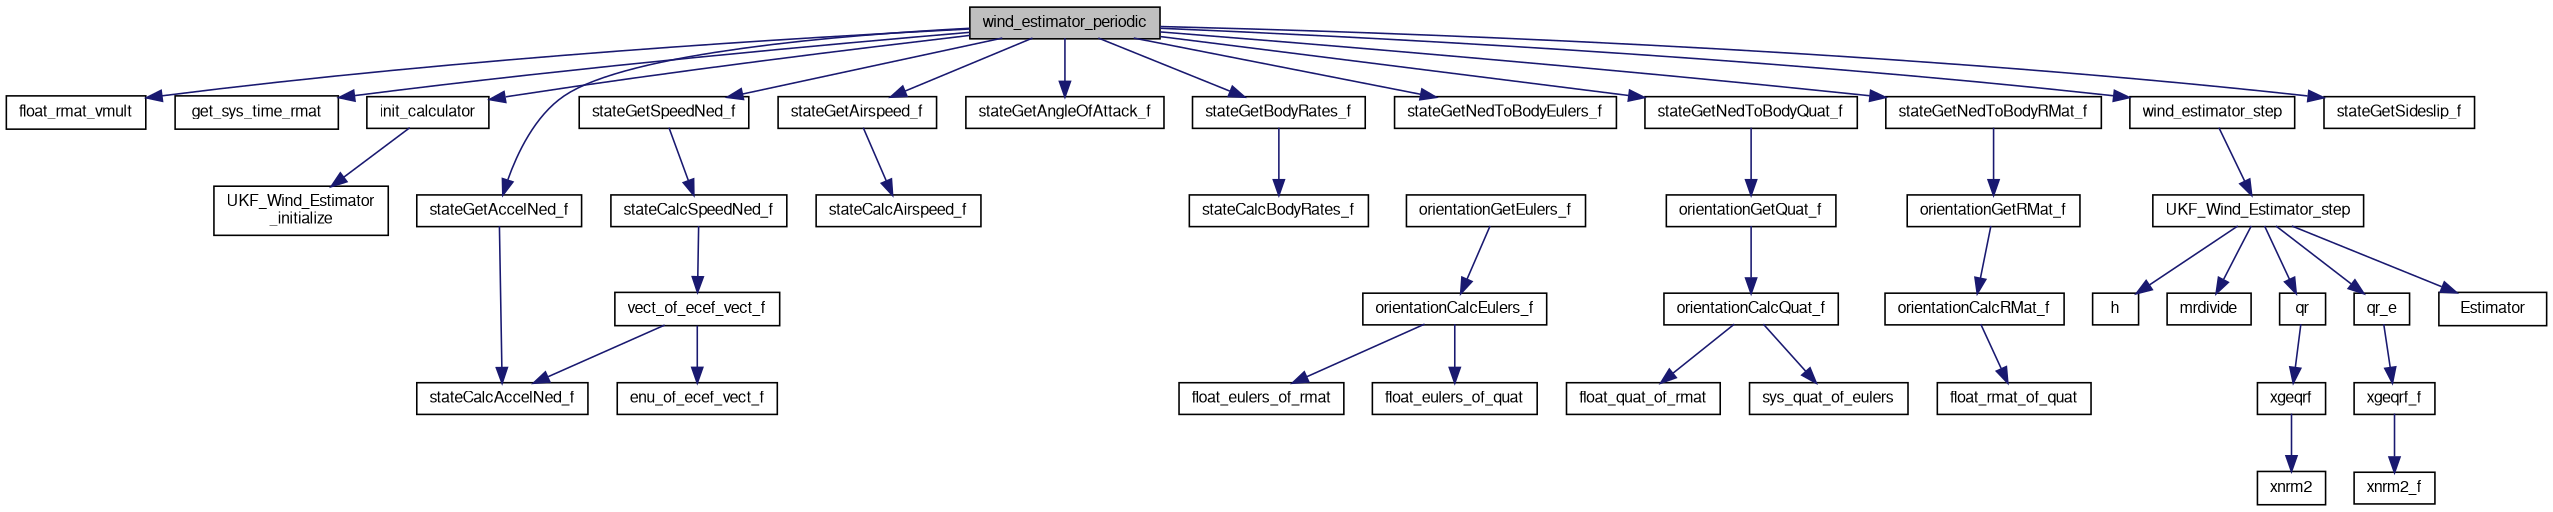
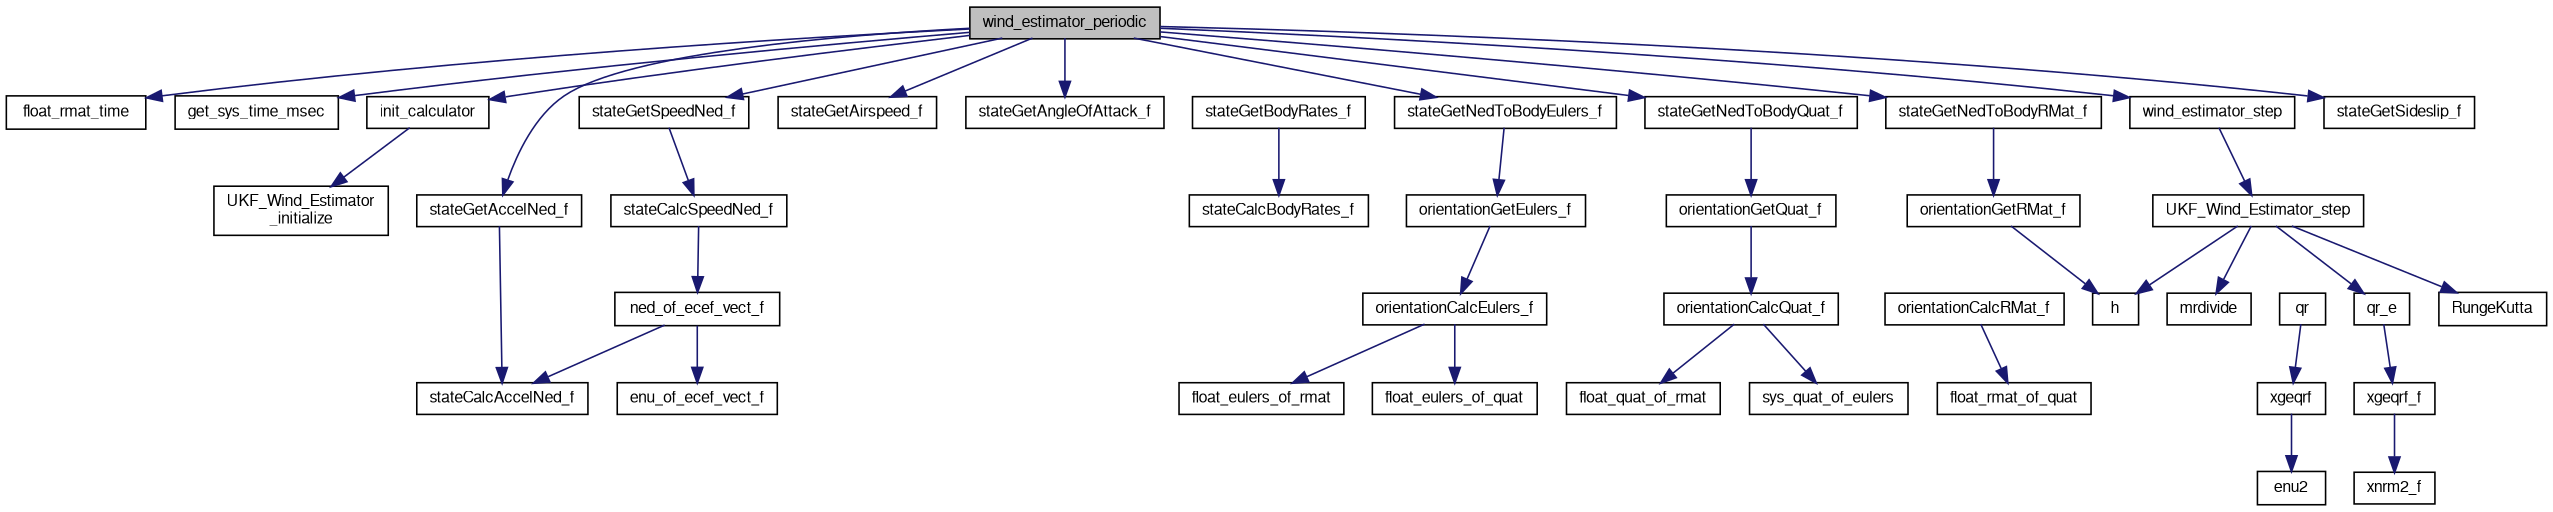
(1164, 65) -> none
(76, 113) -> (76, 113)
(257, 113) -> (257, 113)
none -> (1502, 154)
(899, 211) -> none
(1986, 252) -> (2048, 255)
(2277, 253) -> none
(697, 309) -> (697, 309)
(2493, 309) -> (2493, 309)
(2292, 488) -> (2292, 488)
